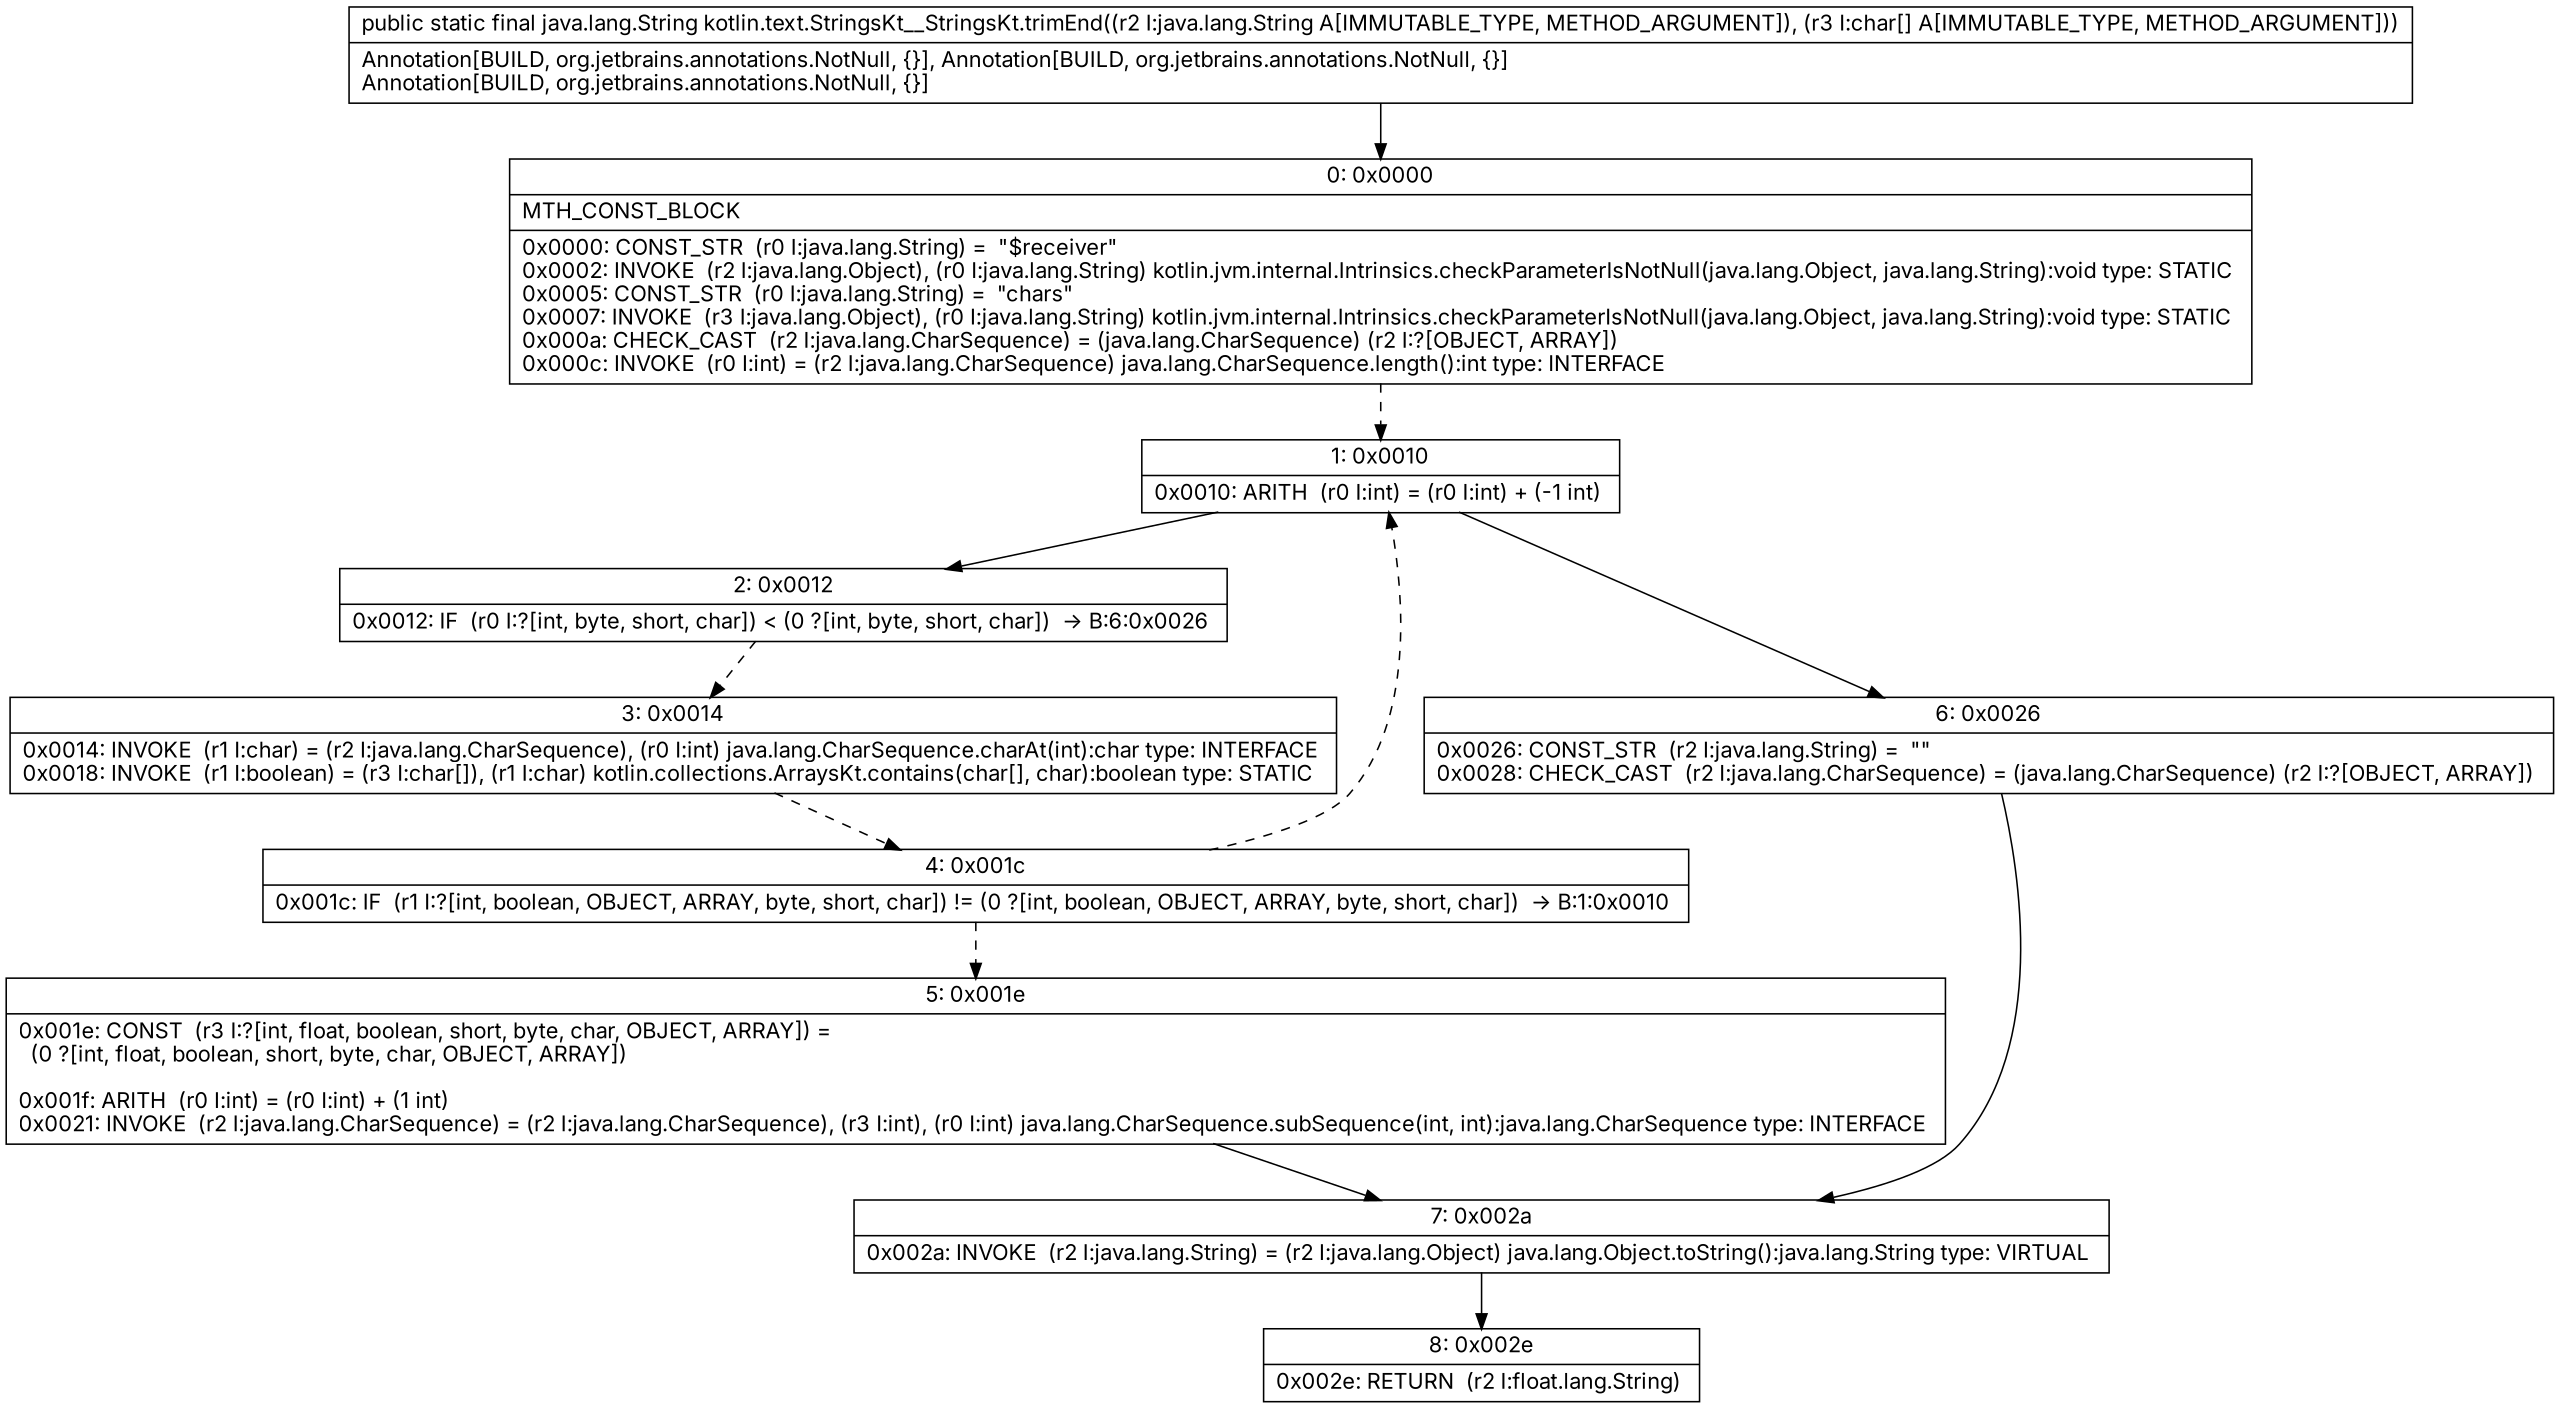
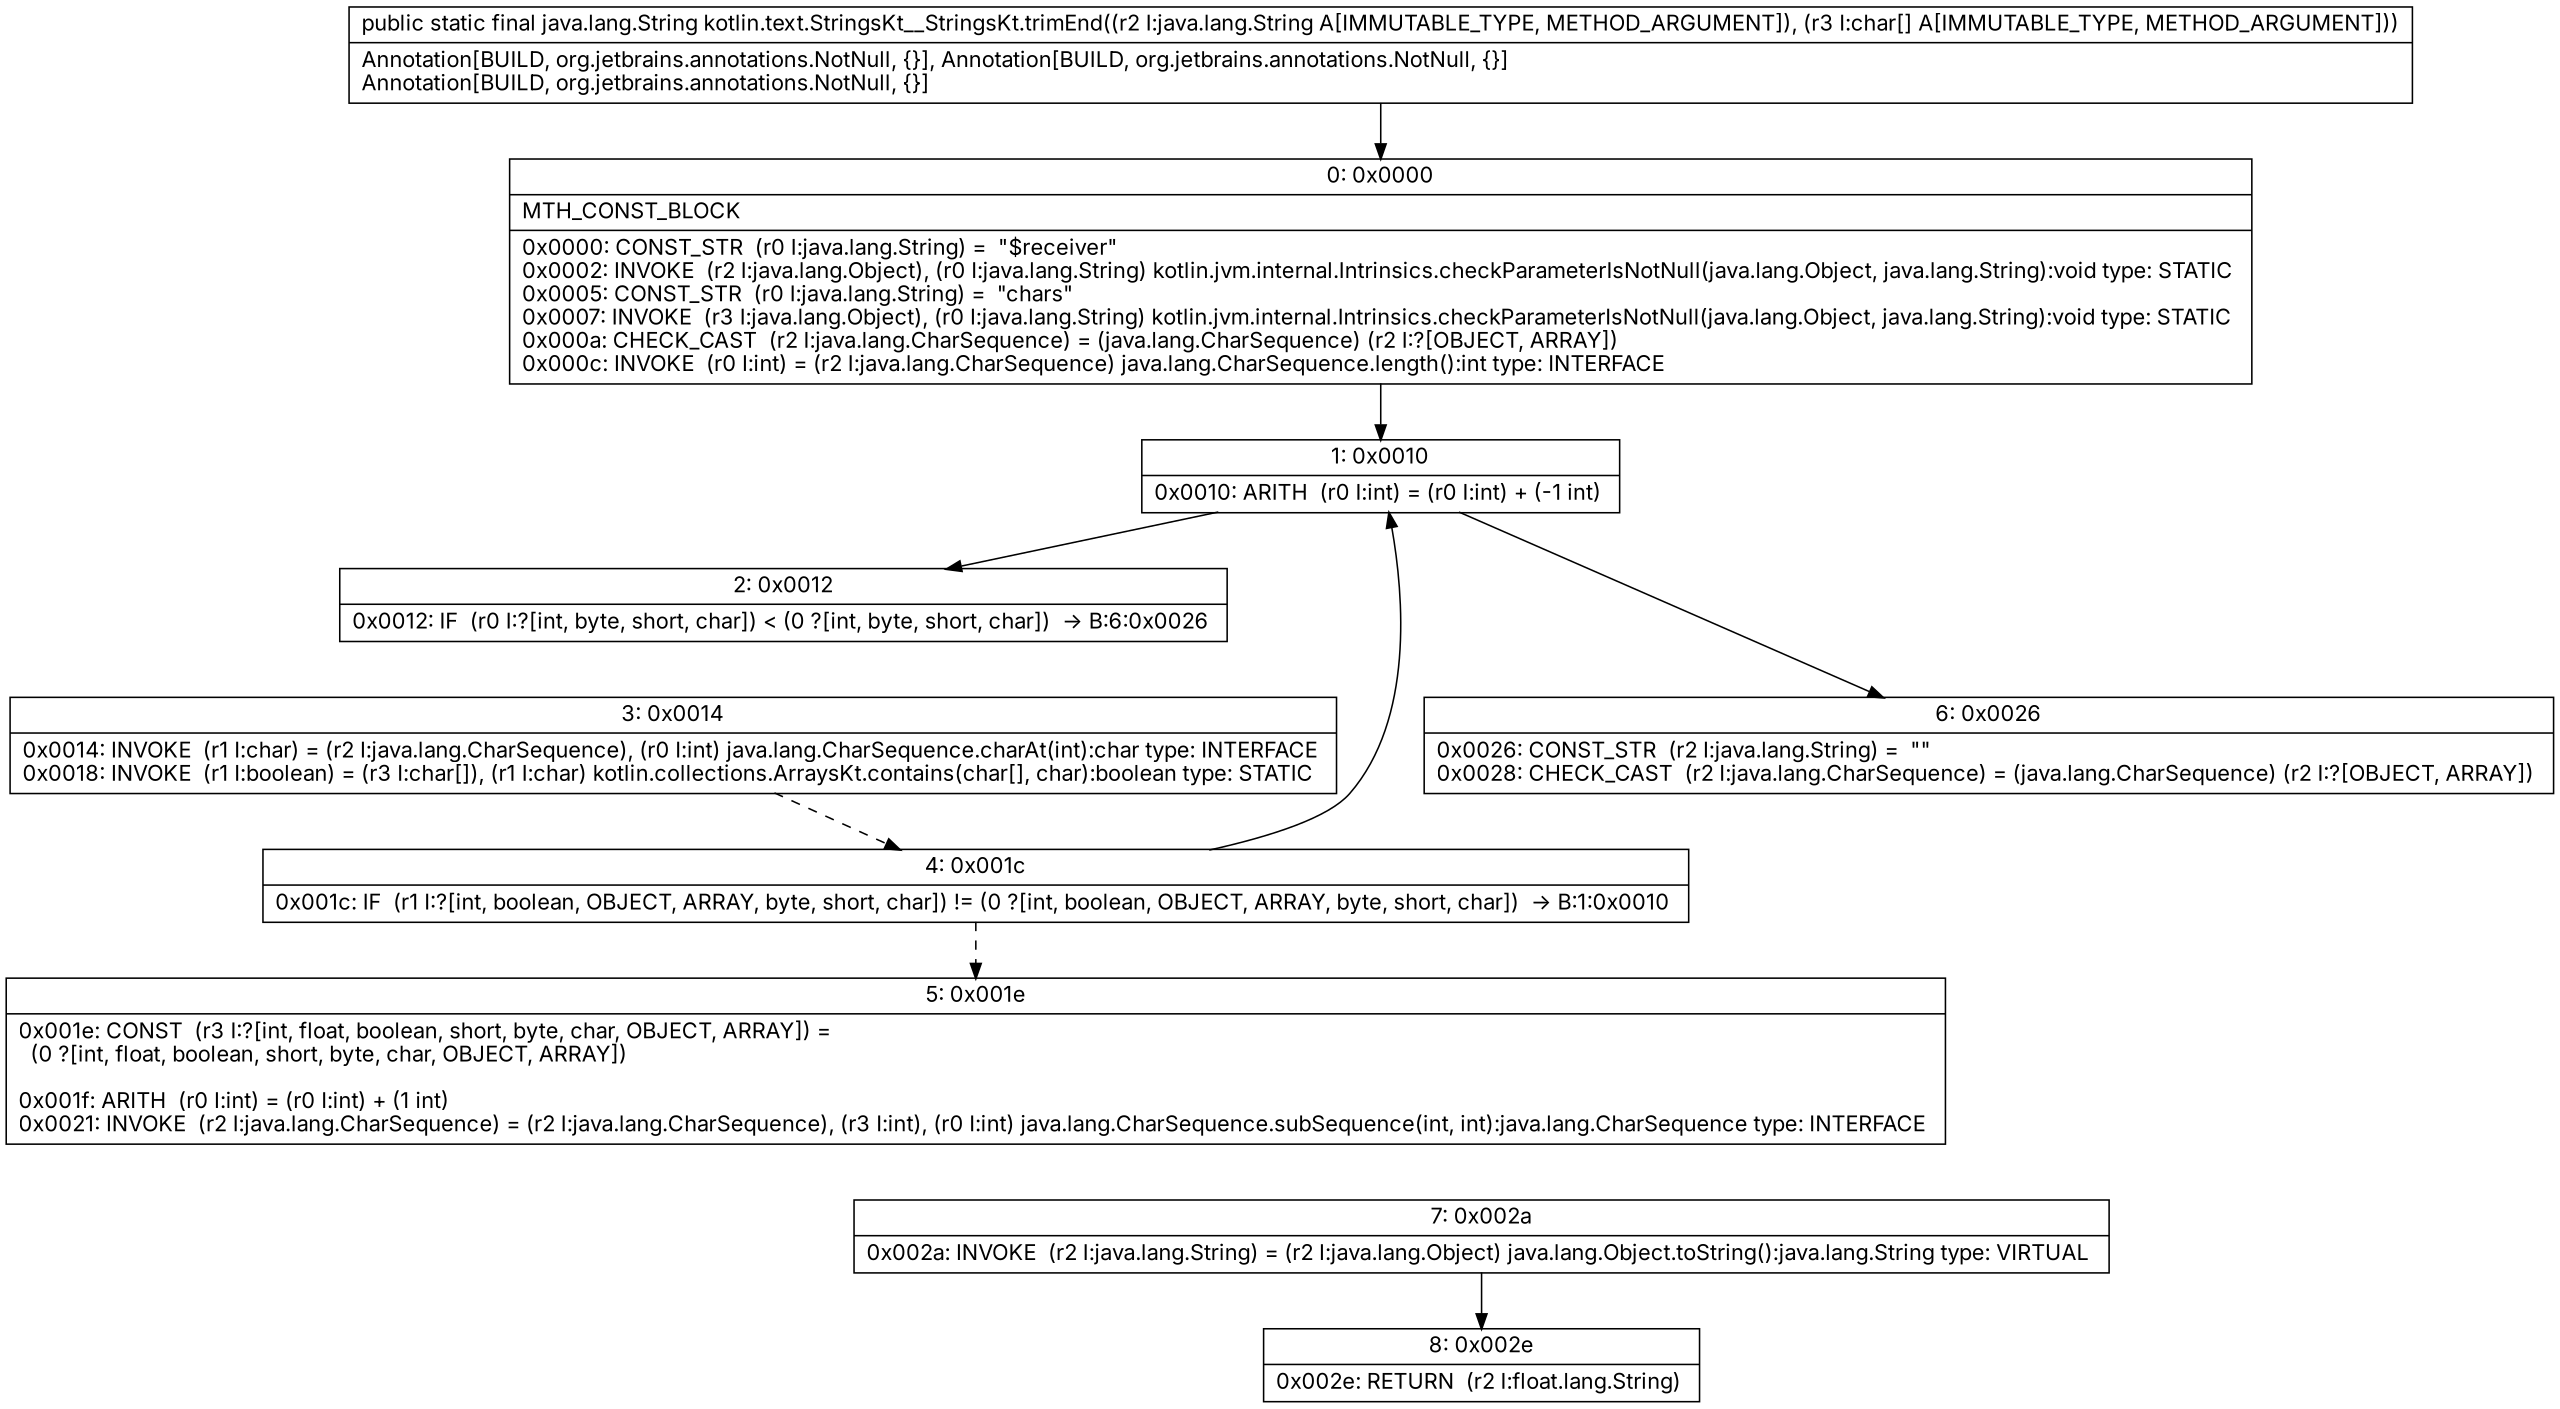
(1381, 404) -> (1381, 404)
(738, 663) -> none
(1381, 740) -> (1381, 740)
(2009, 1043) -> none
(1289, 1169) -> none
